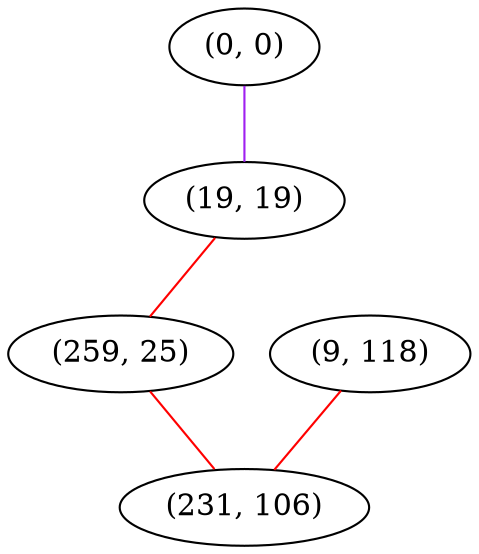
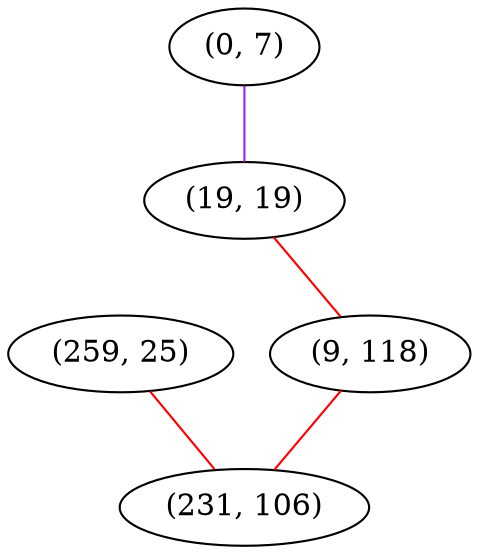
(244, 47) -> (244, 47)
(182, 277) -> (307, 277)
